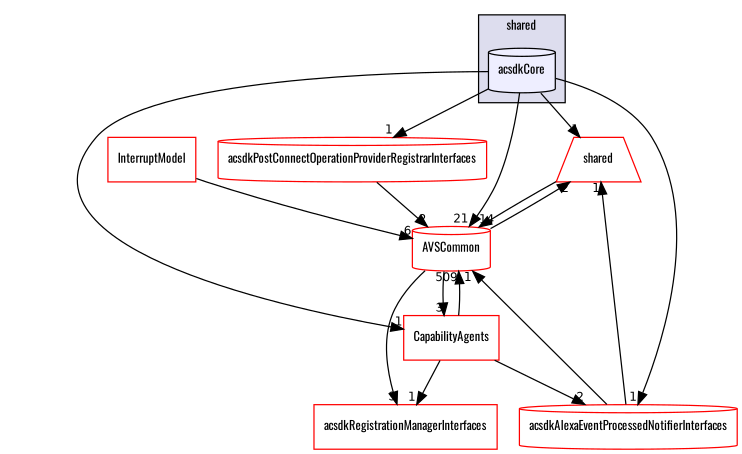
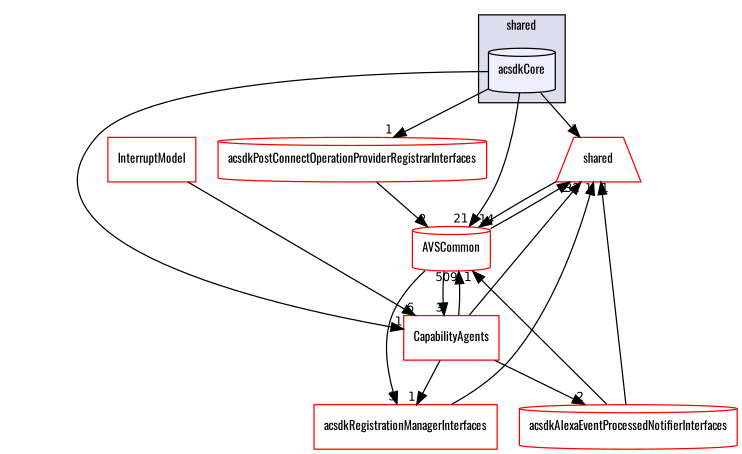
(675, 208) -> none
(298, 209) -> (296, 245)
none -> (521, 254)
none -> (541, 314)
